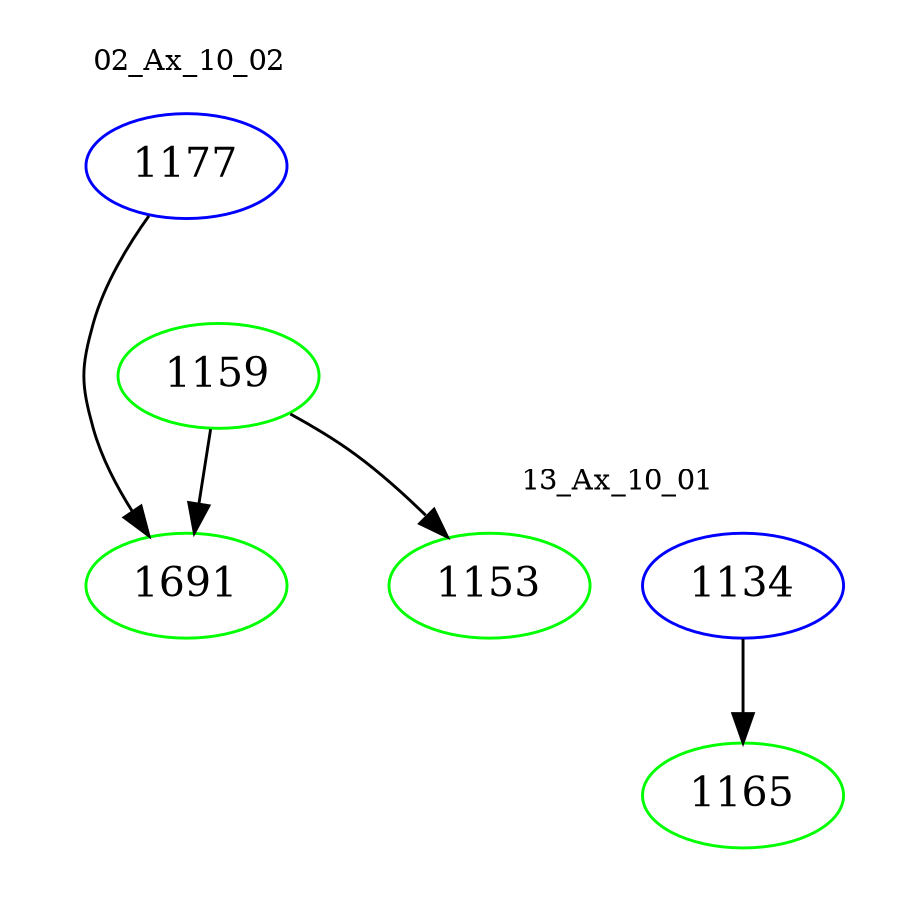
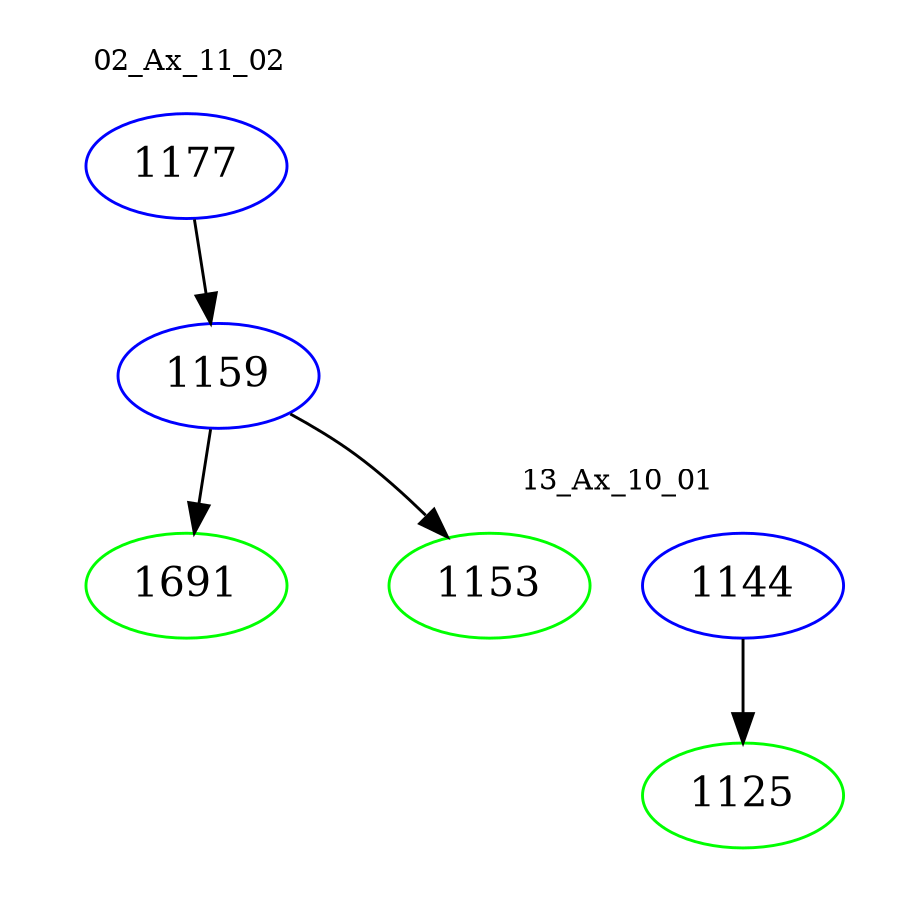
(189, 63) -> (189, 63)
(85, 361) -> (200, 257)
(219, 376) -> (219, 376)
(743, 586) -> (743, 586)
(743, 795) -> (743, 795)
